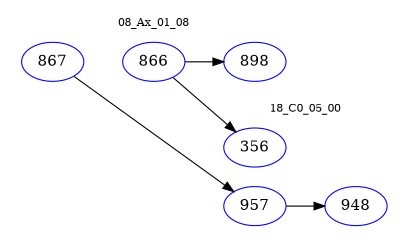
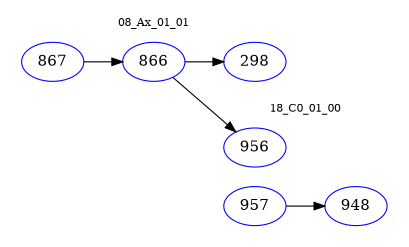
(154, 23) -> (154, 23)
(255, 62) -> (255, 62)
(305, 109) -> (305, 109)
(149, 131) -> (98, 62)
(255, 148) -> (255, 148)
